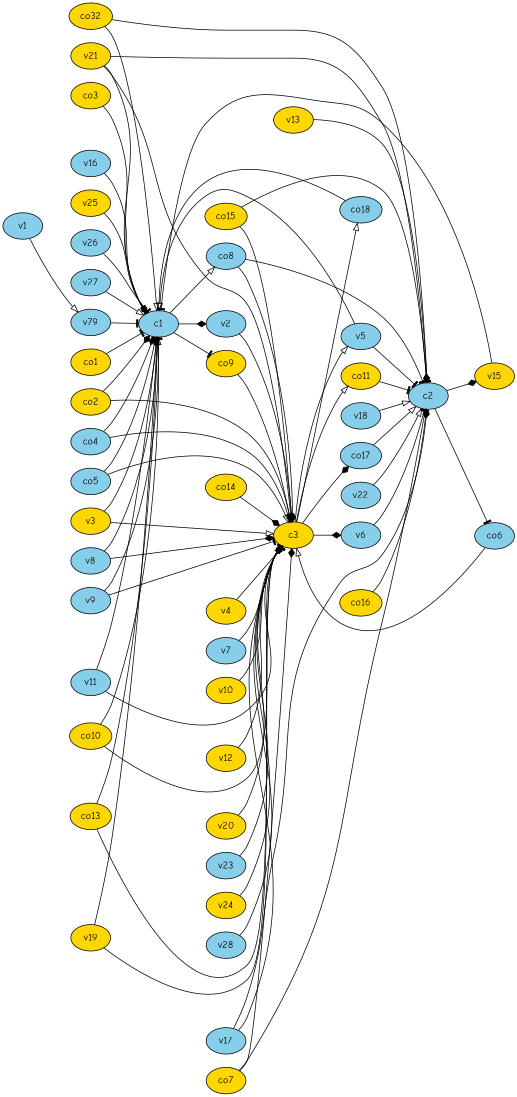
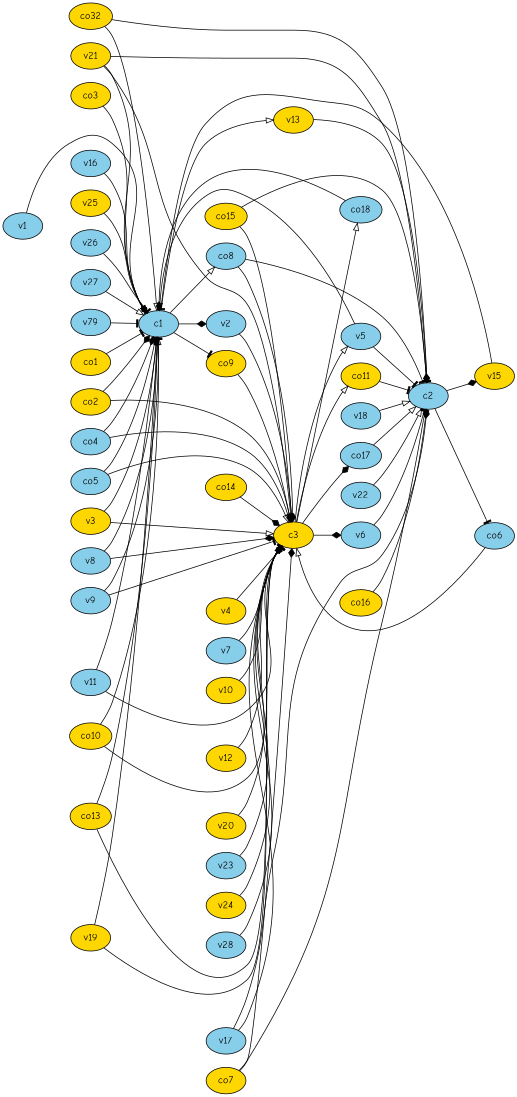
(212, 179) -> (212, 179)
none -> (187, 181)
(49, 274) -> (117, 148)
